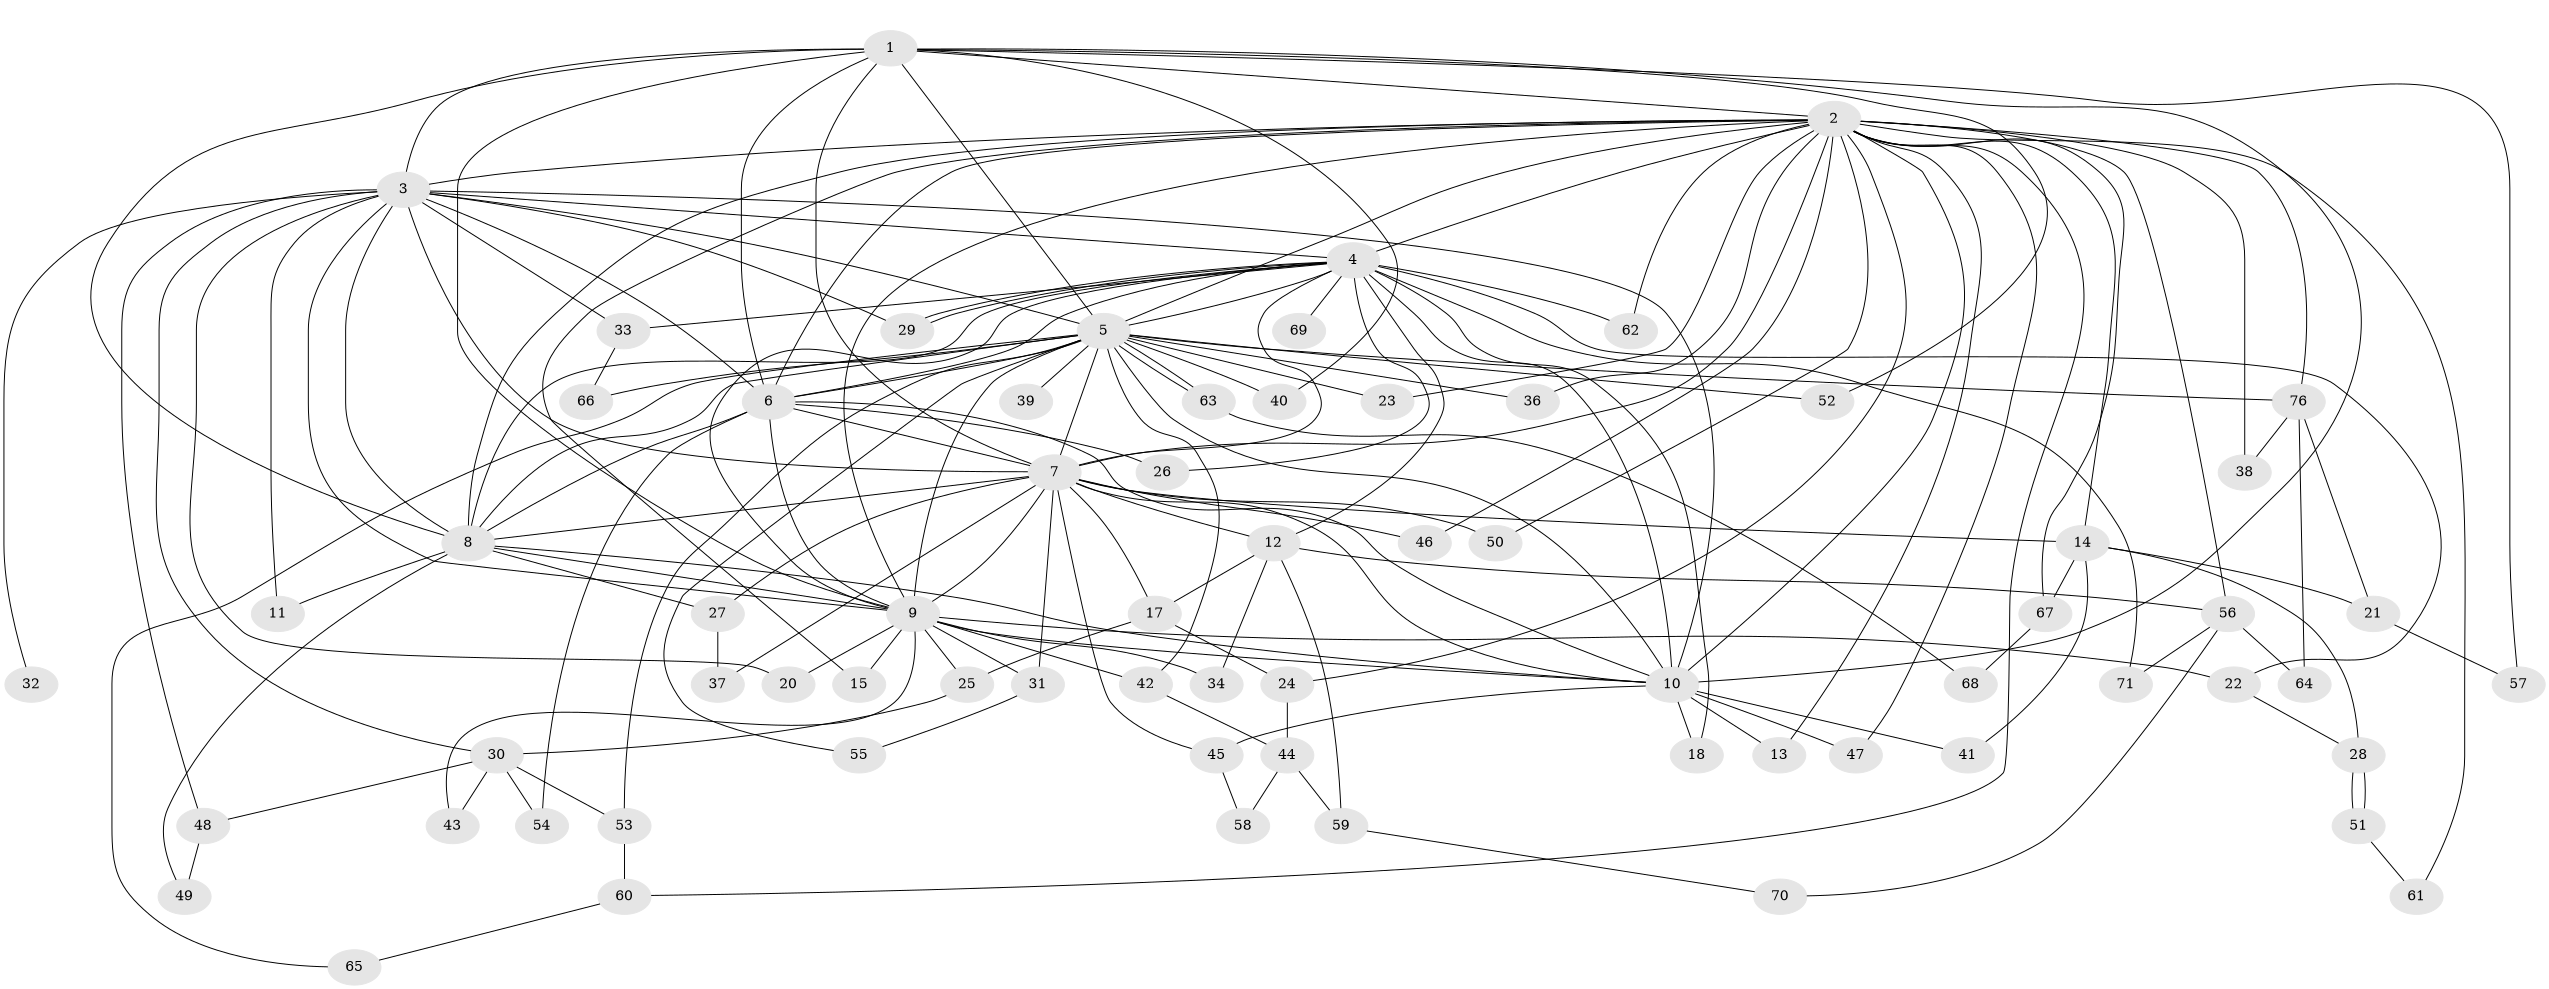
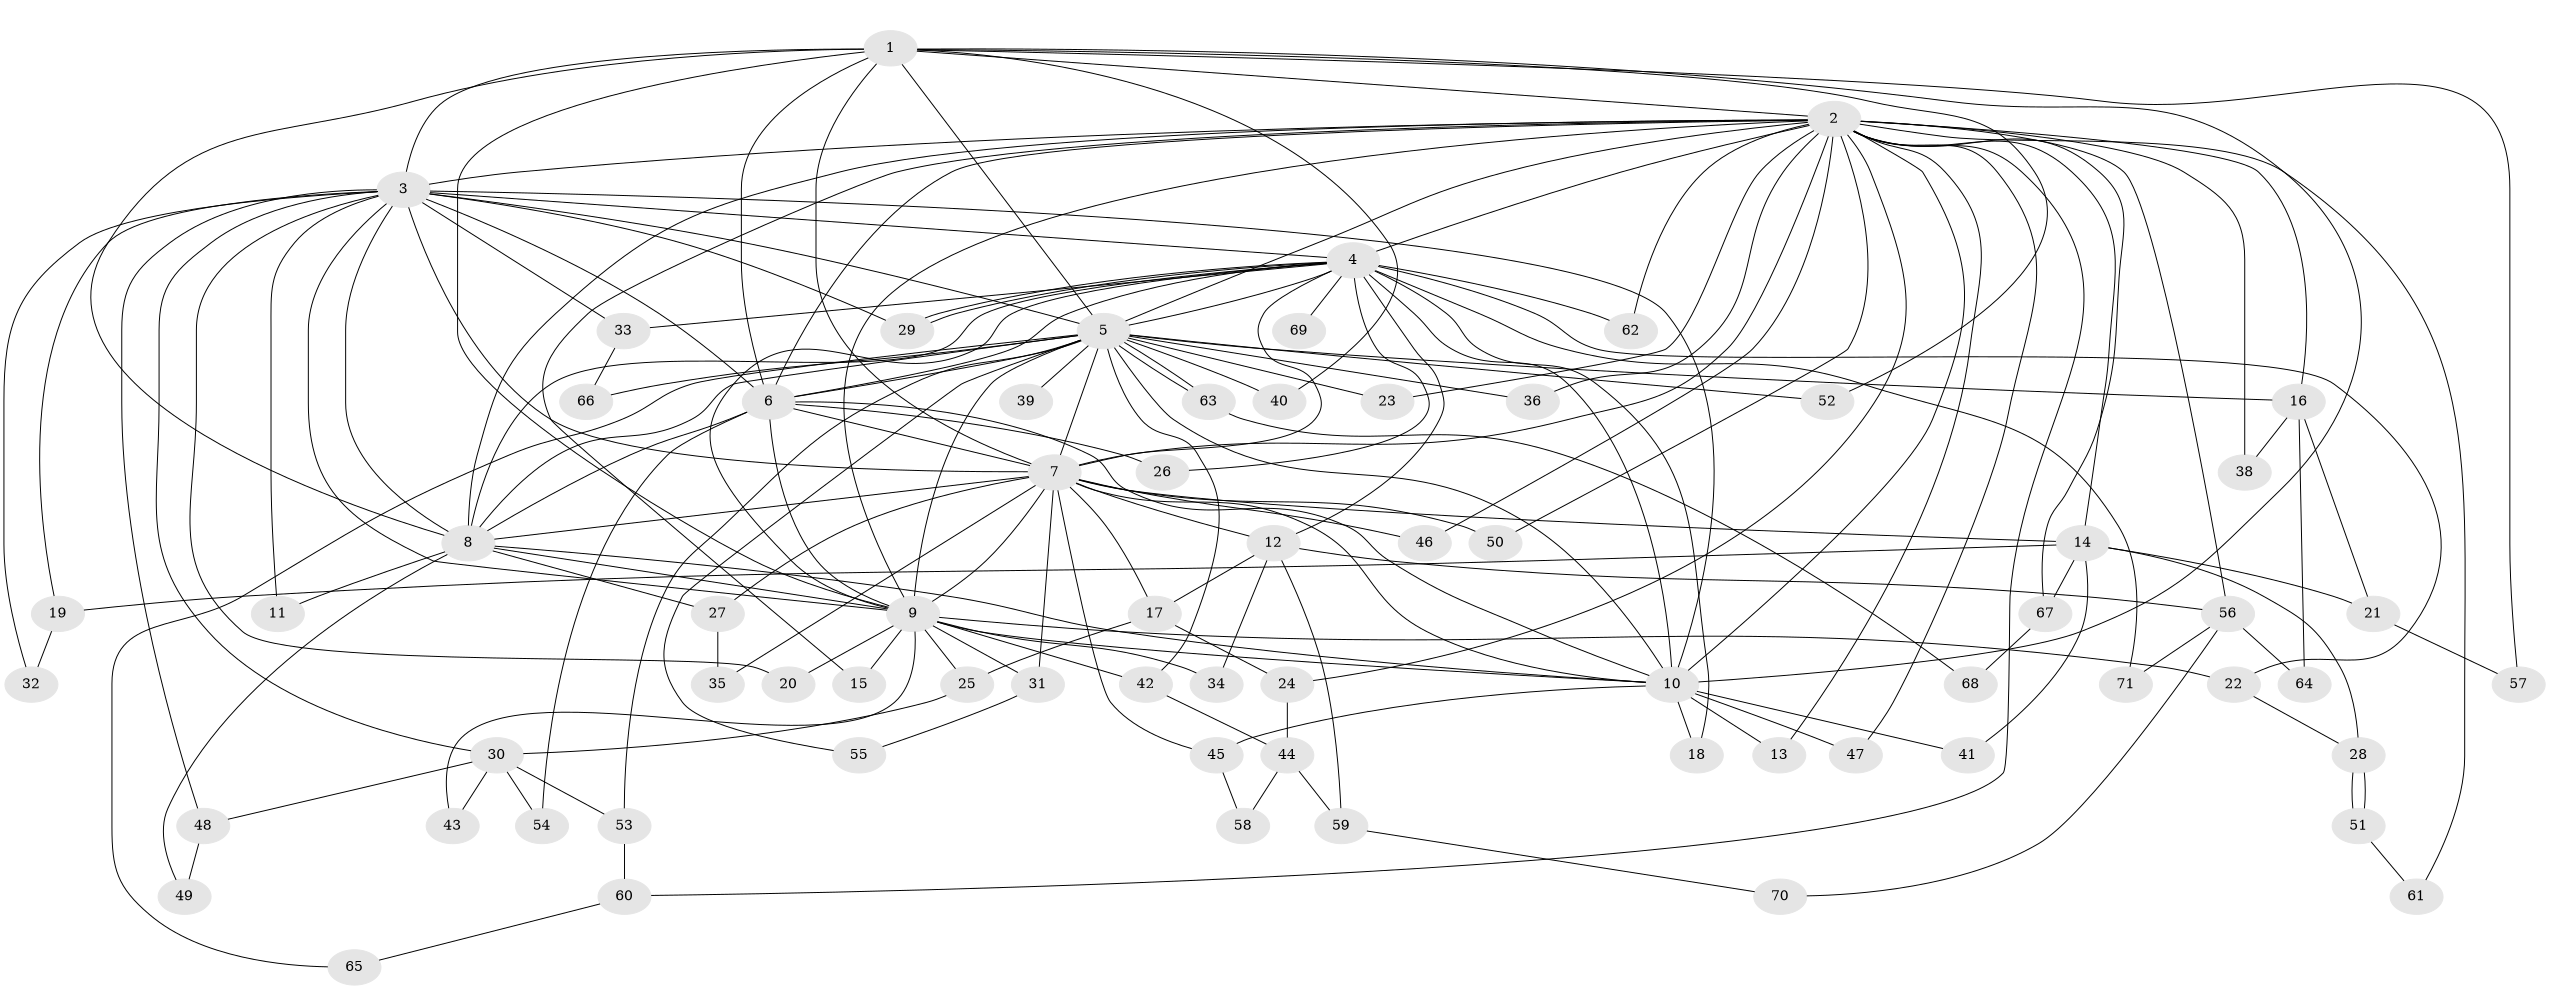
(2299, 402) -> (2299, 402)
none -> (58, 614)
(718, 685) -> (718, 685)
